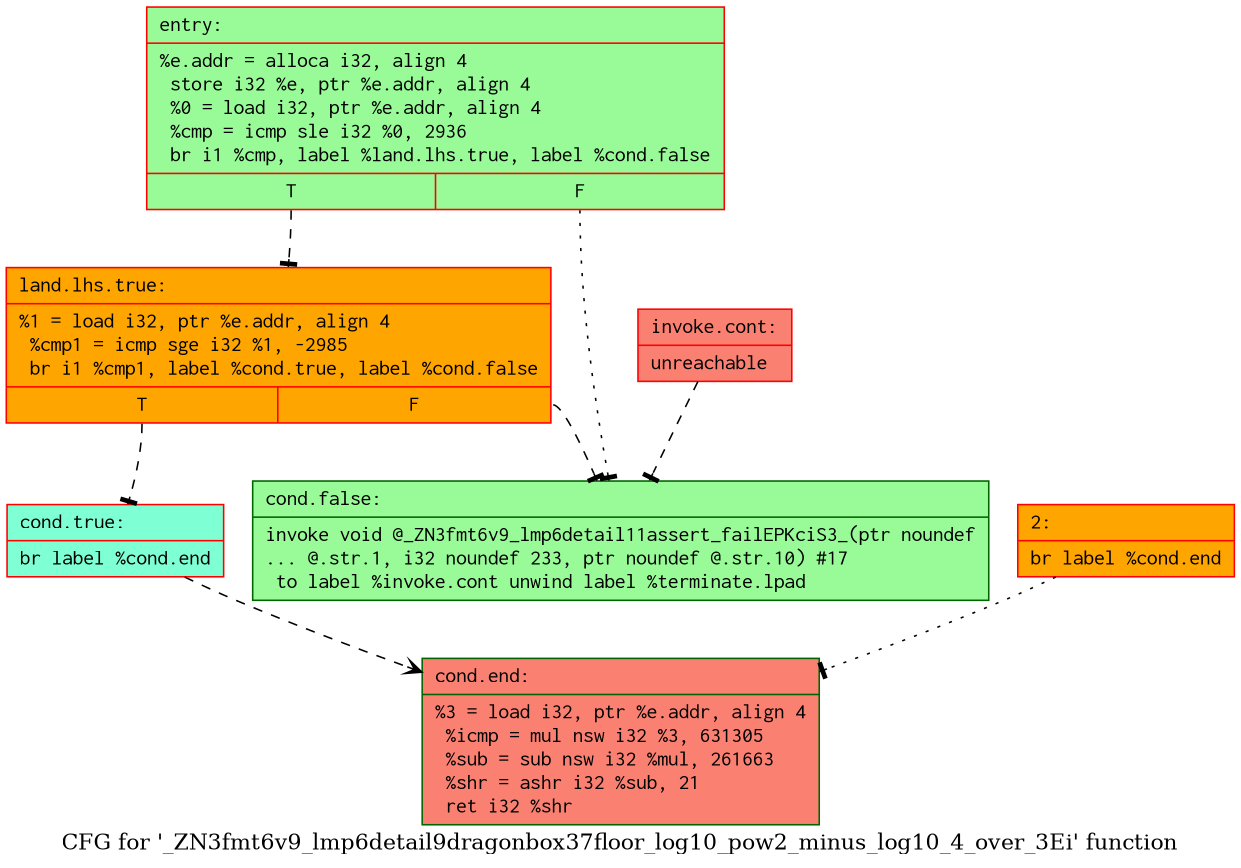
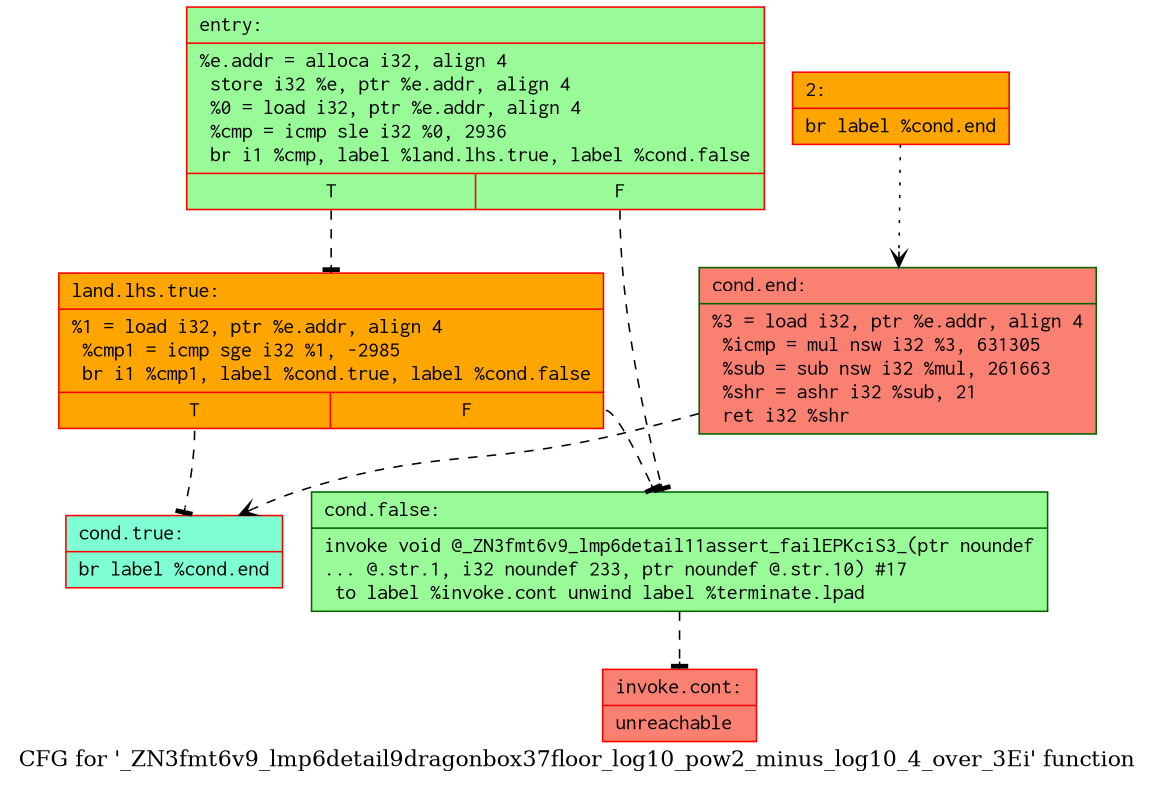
(588, 342) -> (632, 348)
(676, 427) -> (680, 636)
(295, 624) -> (475, 457)
(942, 625) -> (900, 198)
